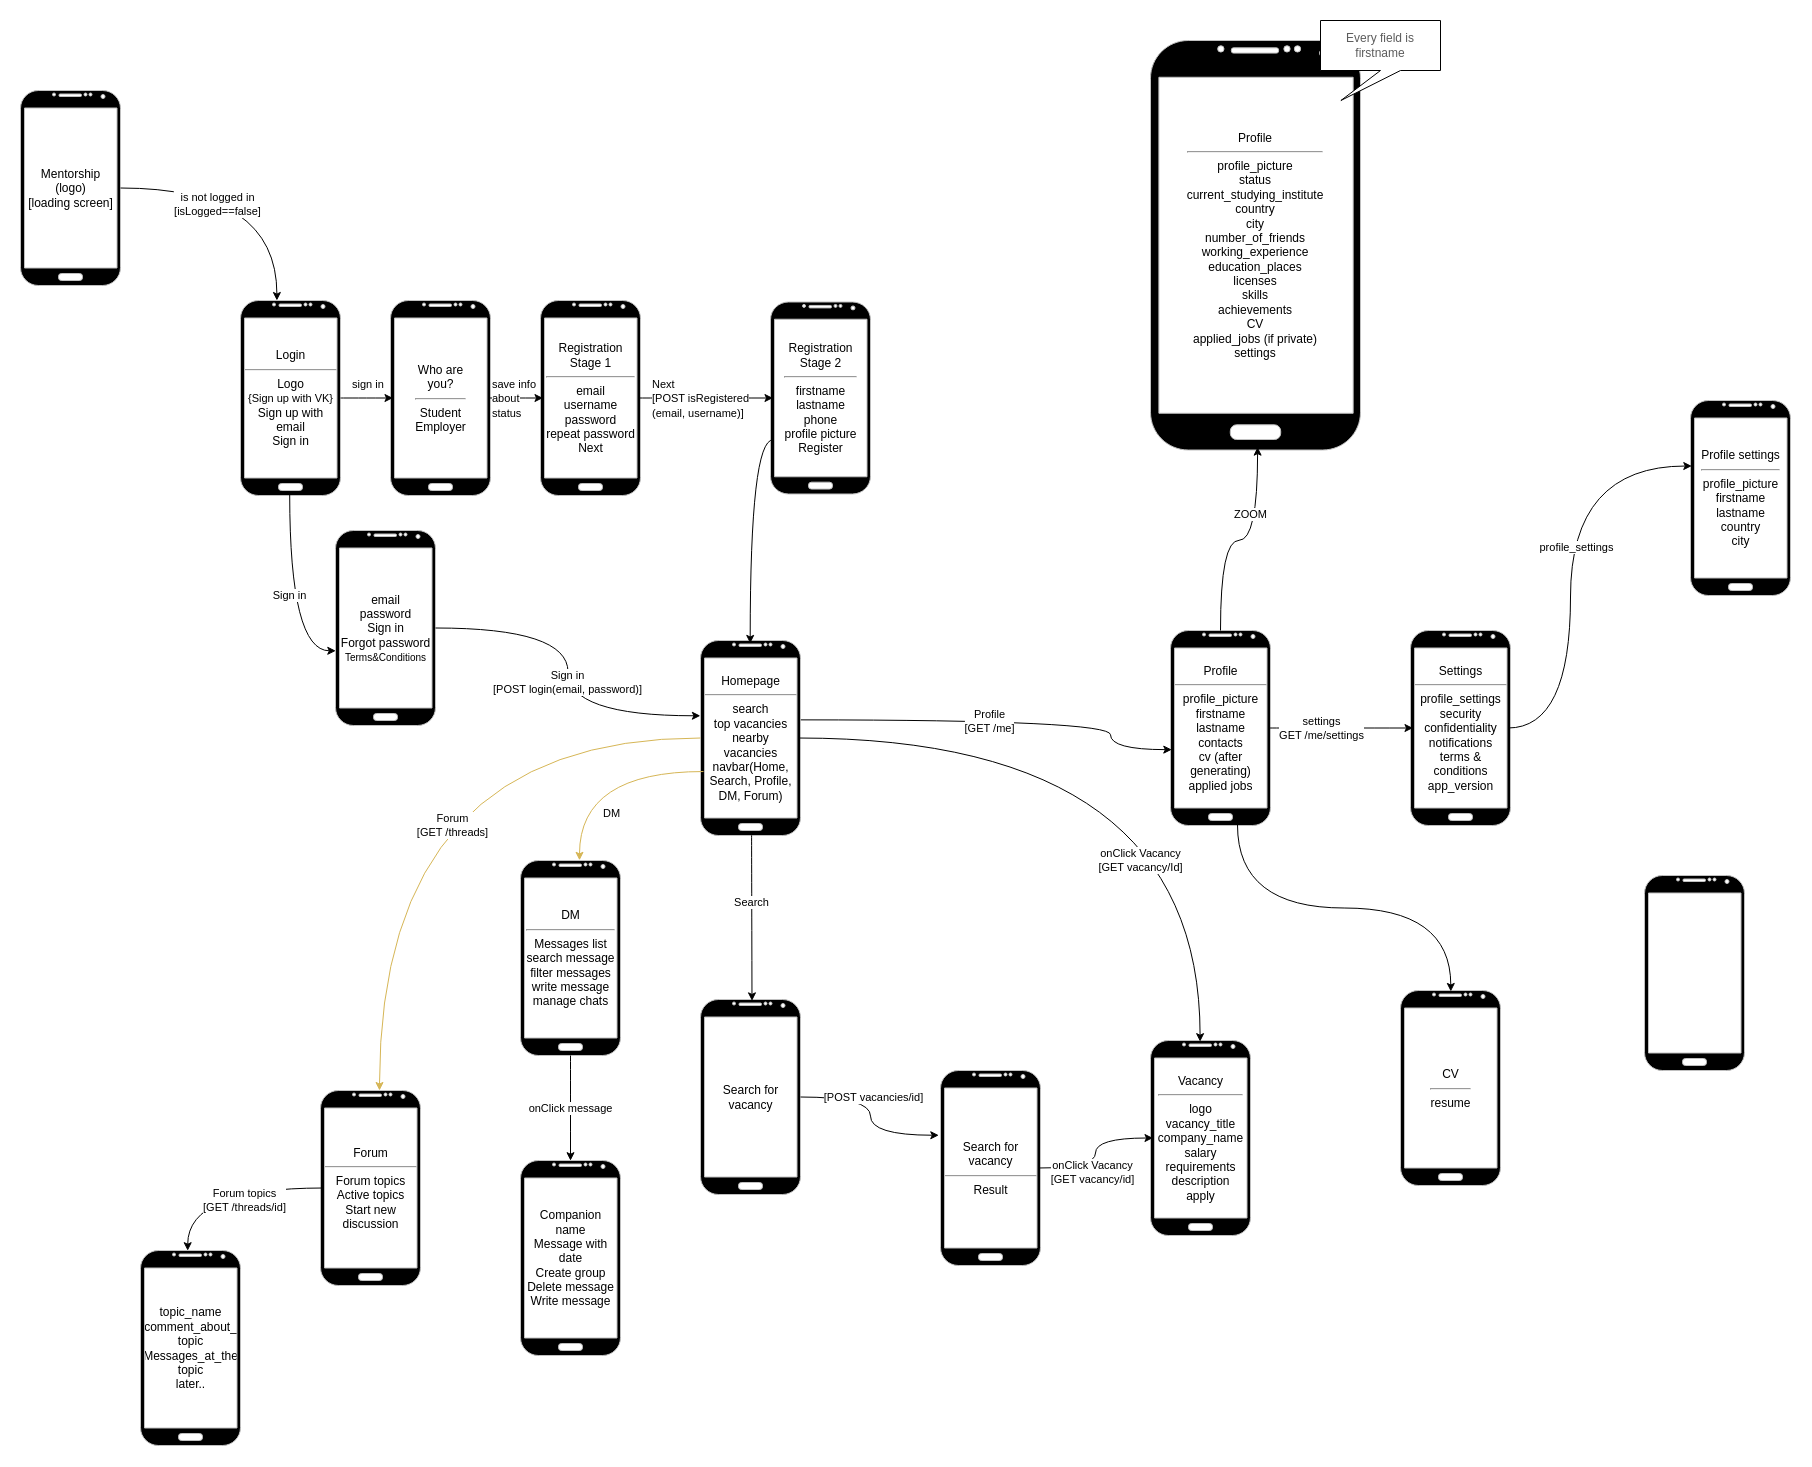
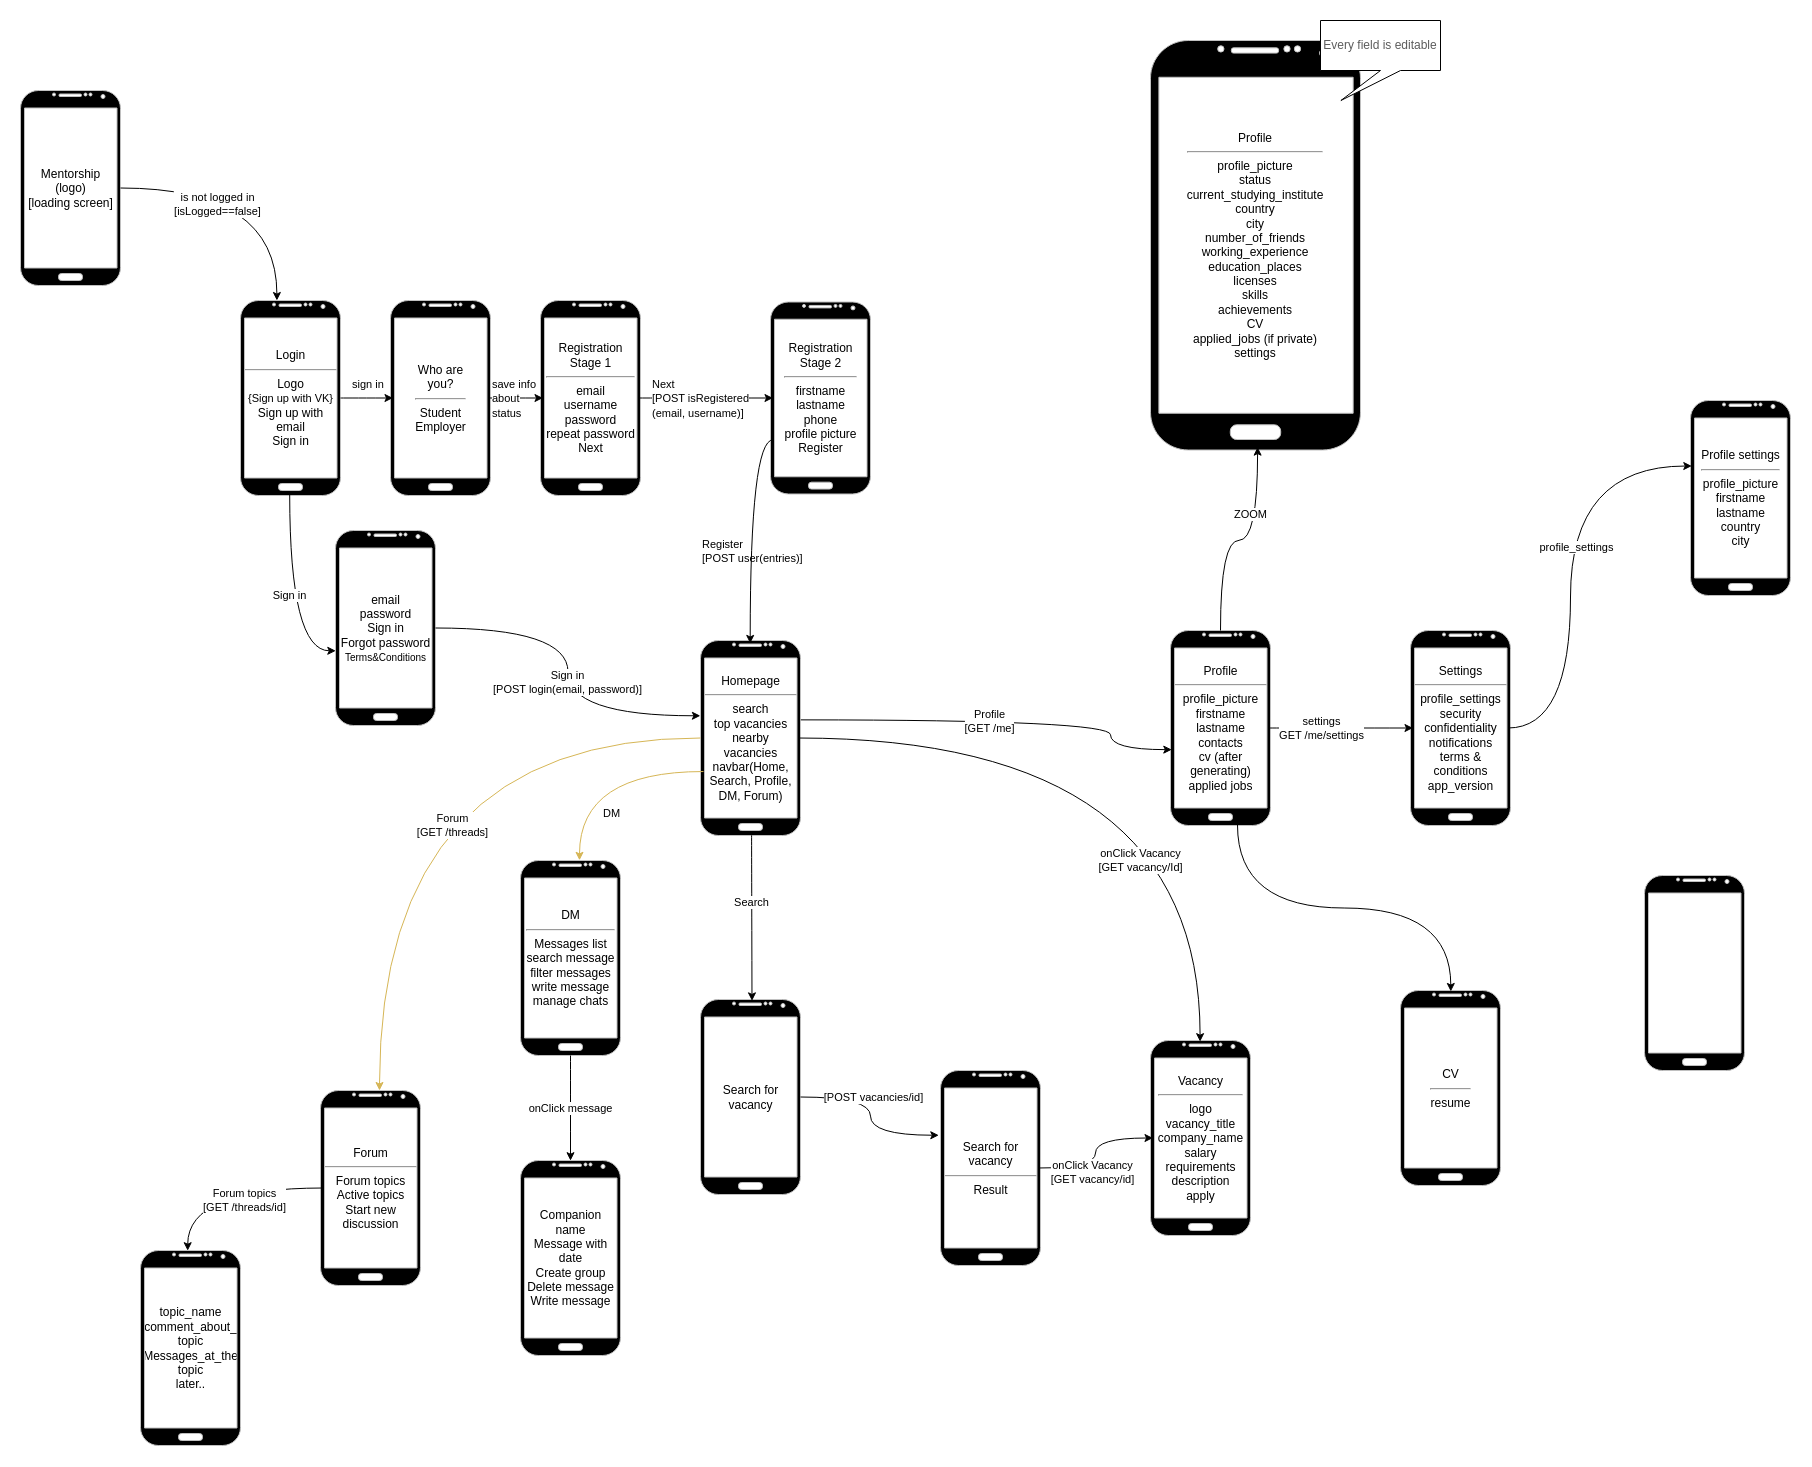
(1381, 46) -> (1381, 46)
none -> (766, 551)
